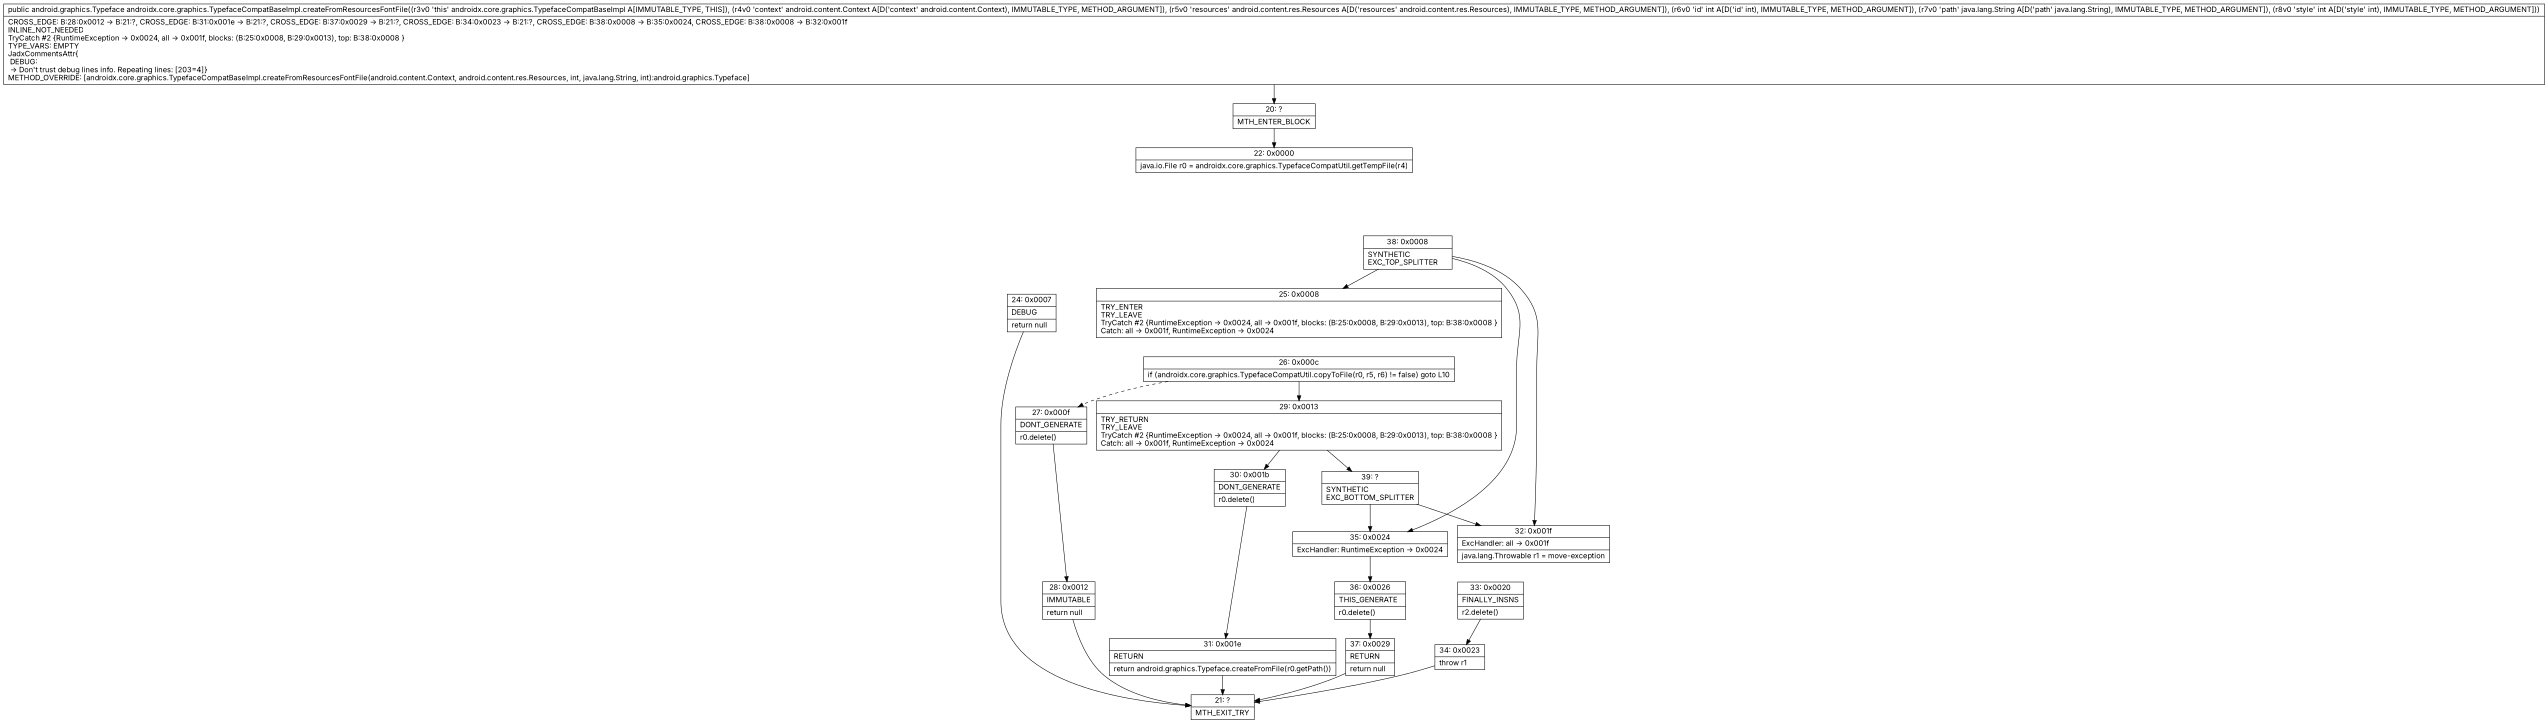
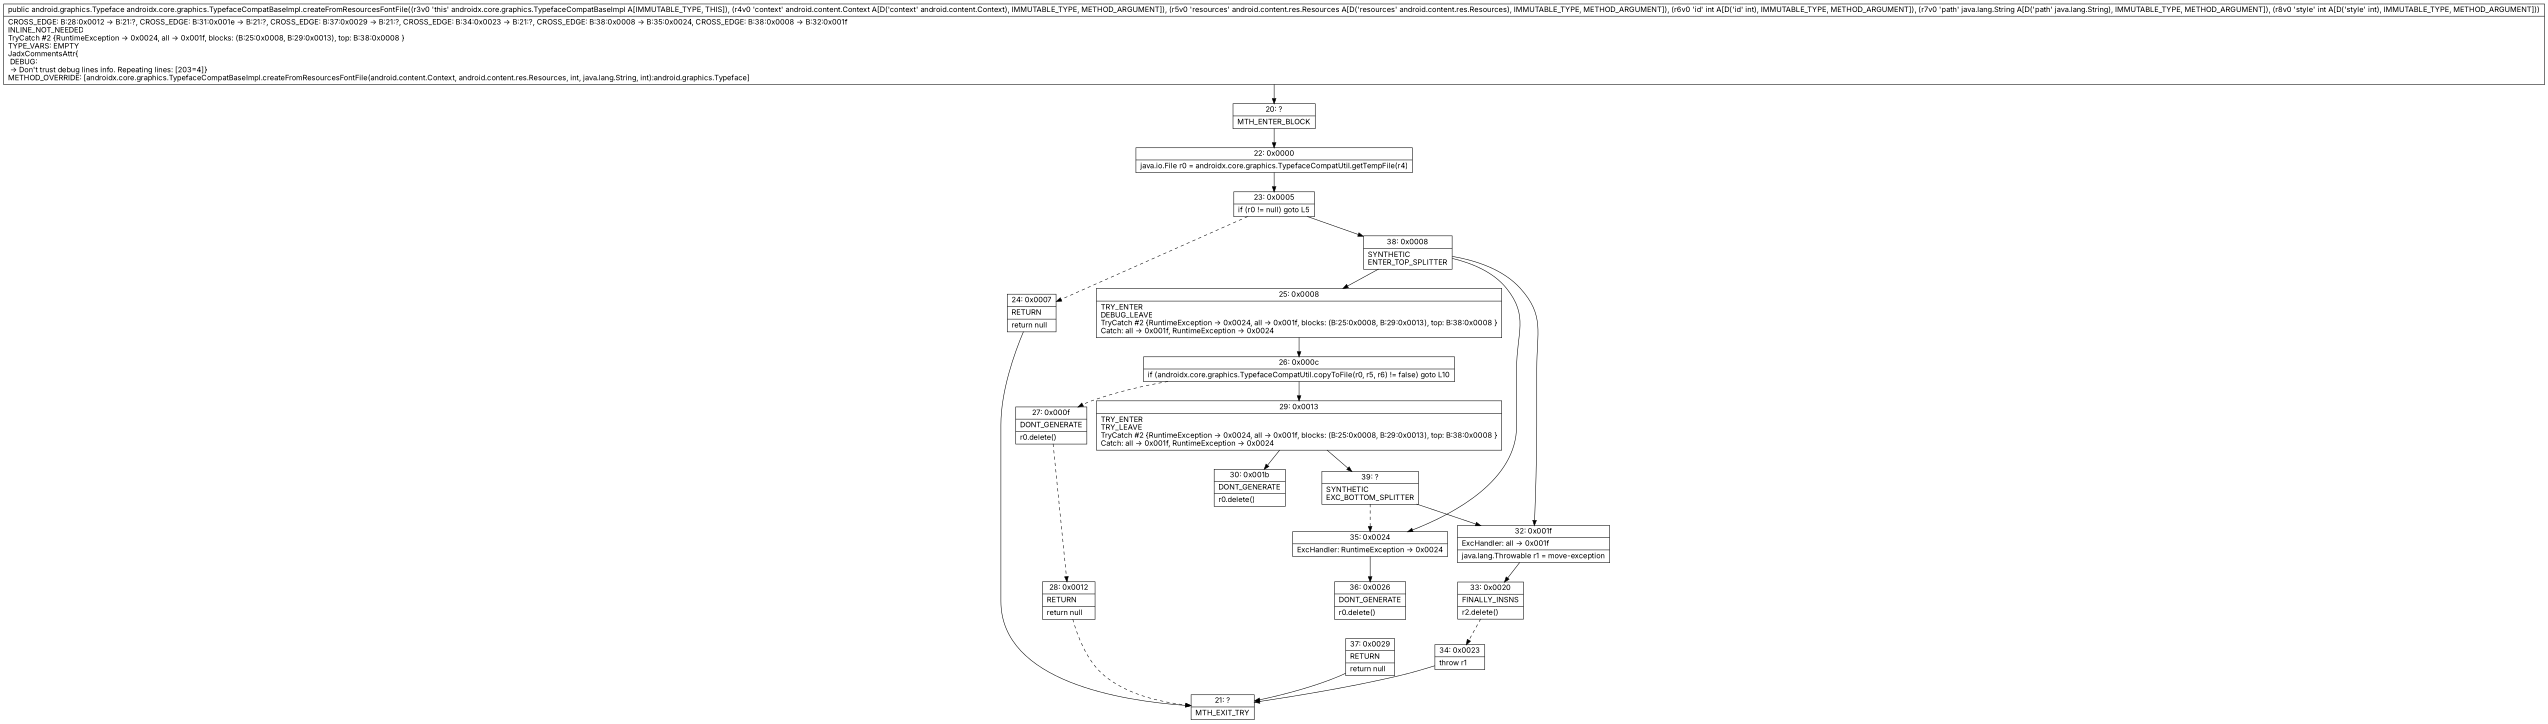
none -> (1274, 204)
(1403, 263) -> (1408, 263)
(1025, 312) -> (1027, 312)
(1122, 315) -> (1127, 315)
none -> (1299, 345)
(1125, 420) -> (1122, 420)
(1060, 510) -> (1060, 510)
(1370, 515) -> (1370, 515)
none -> (1514, 570)
(1069, 600) -> (1062, 600)
(1368, 600) -> (1370, 600)
(1370, 626) -> none
(1475, 630) -> (1475, 630)
(1223, 657) -> none
(1113, 682) -> (1113, 682)
